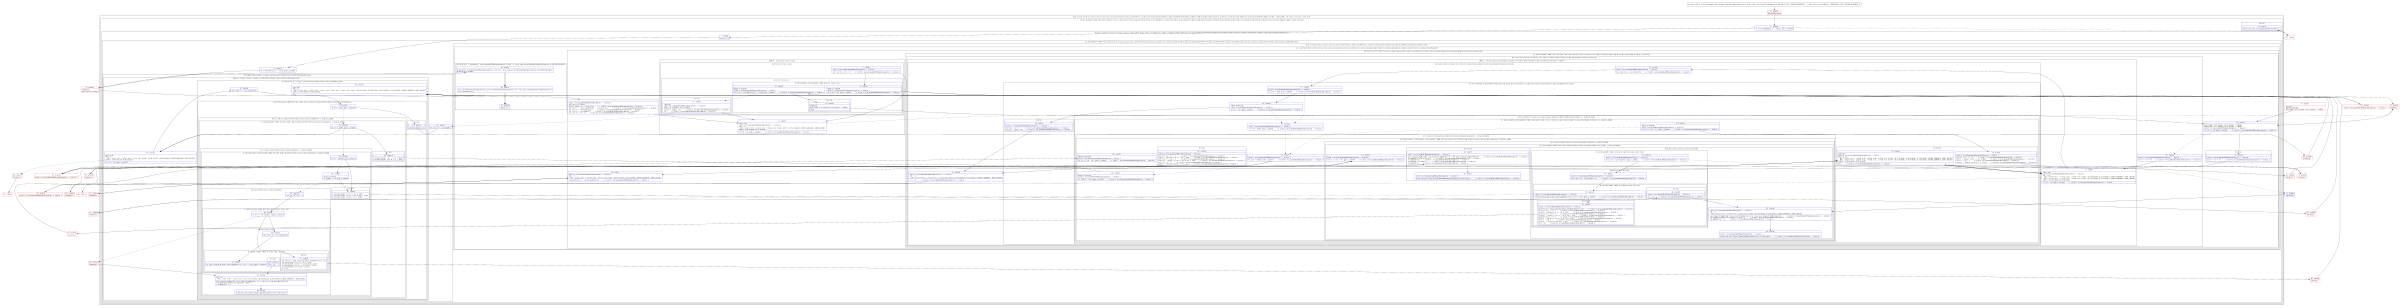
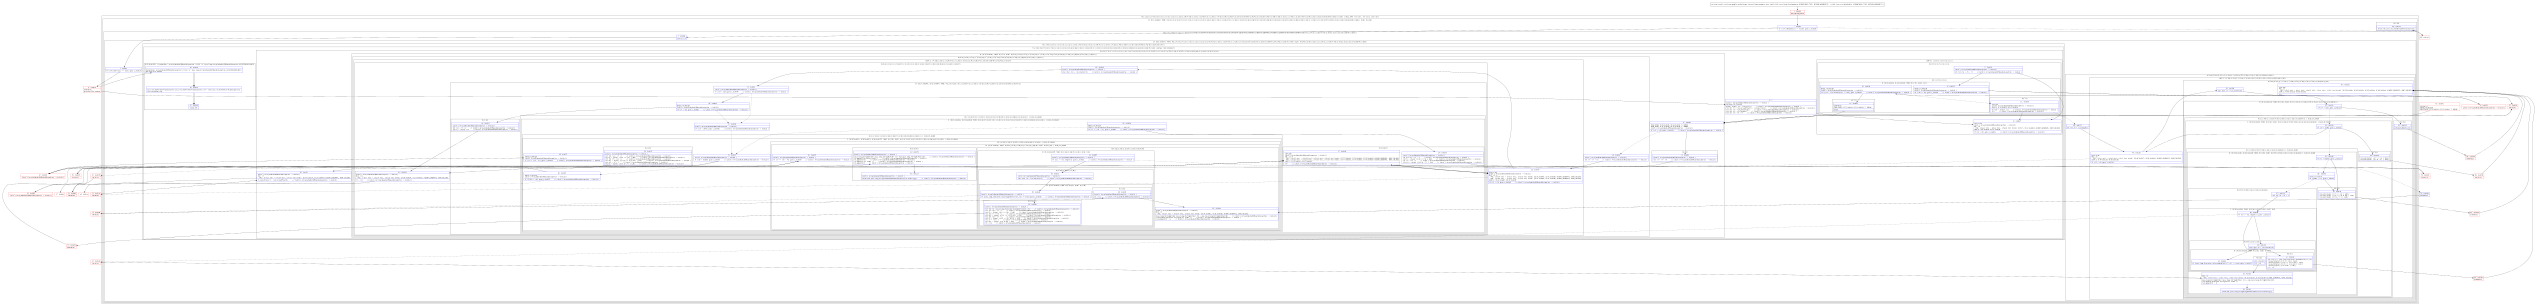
(1770, 234) -> none
